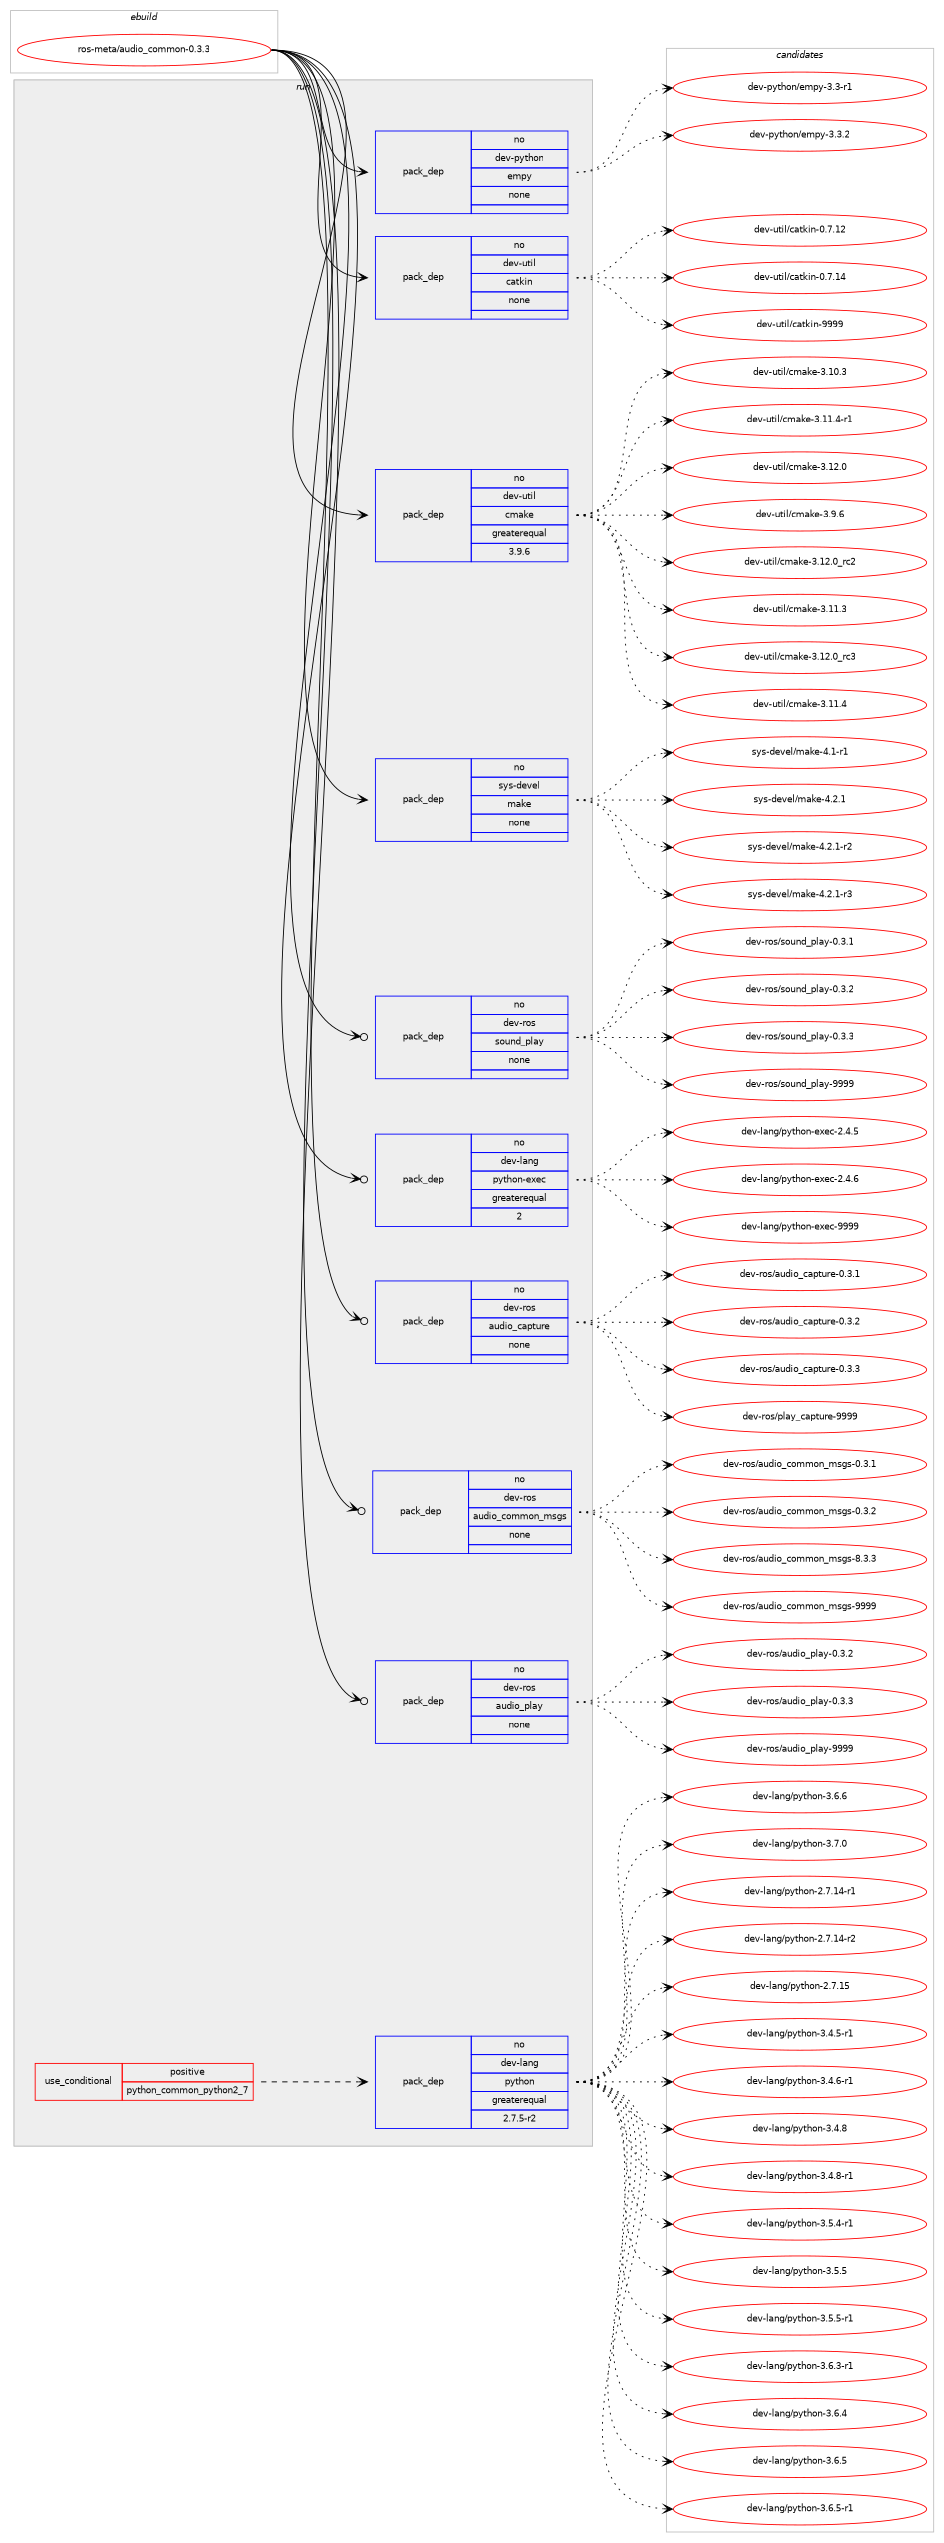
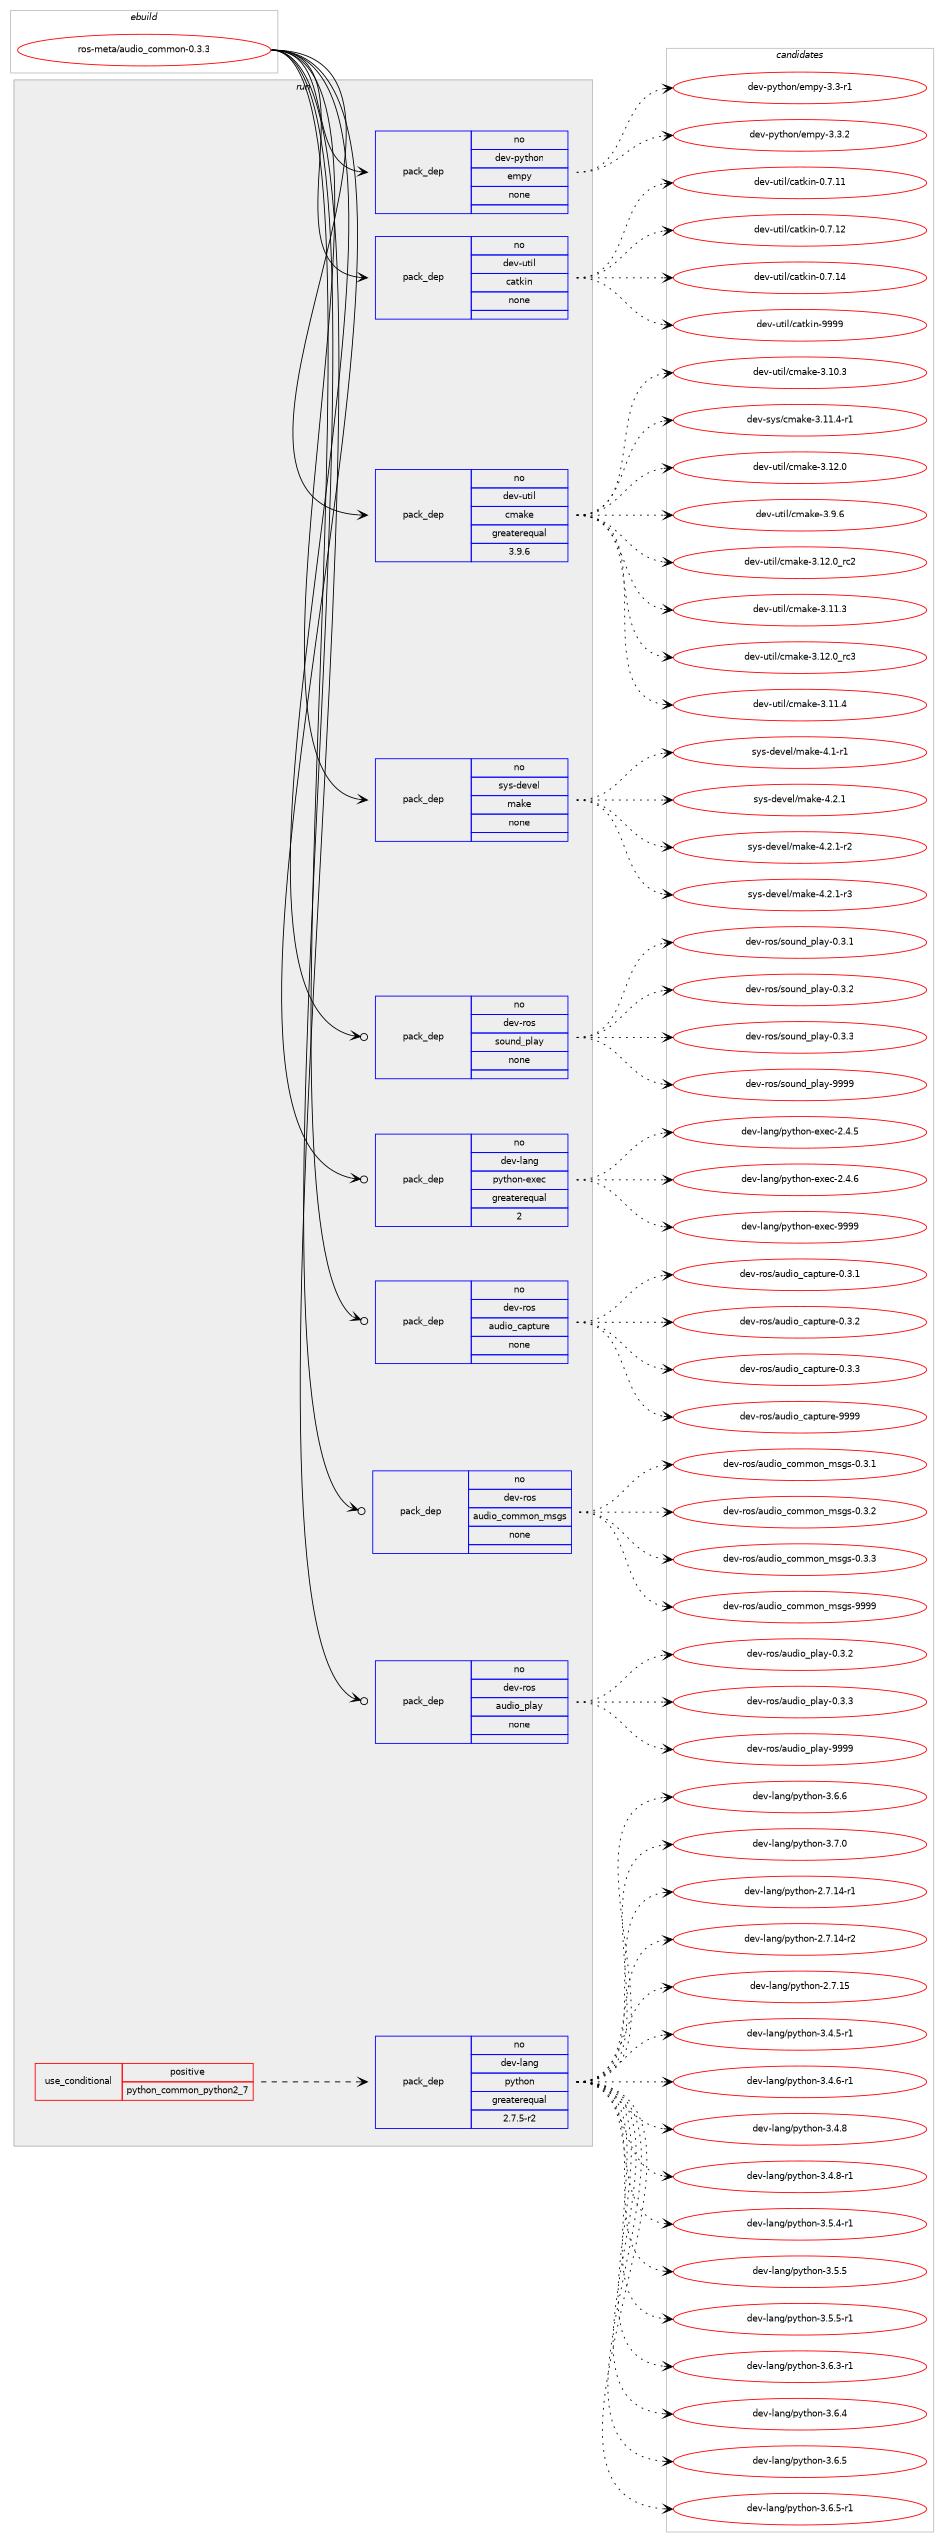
none -> (800, 183)
(800, 420) -> (800, 420)
(800, 1417) -> (800, 1417)
(800, 1560) -> (800, 1560)
